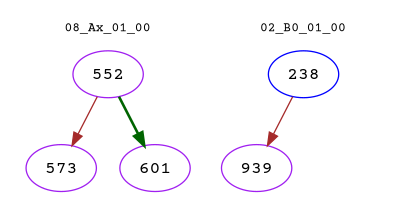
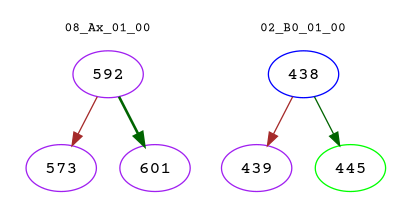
(108, 74) -> (108, 74)
(304, 74) -> (304, 74)
(257, 168) -> (257, 168)
none -> (350, 168)
